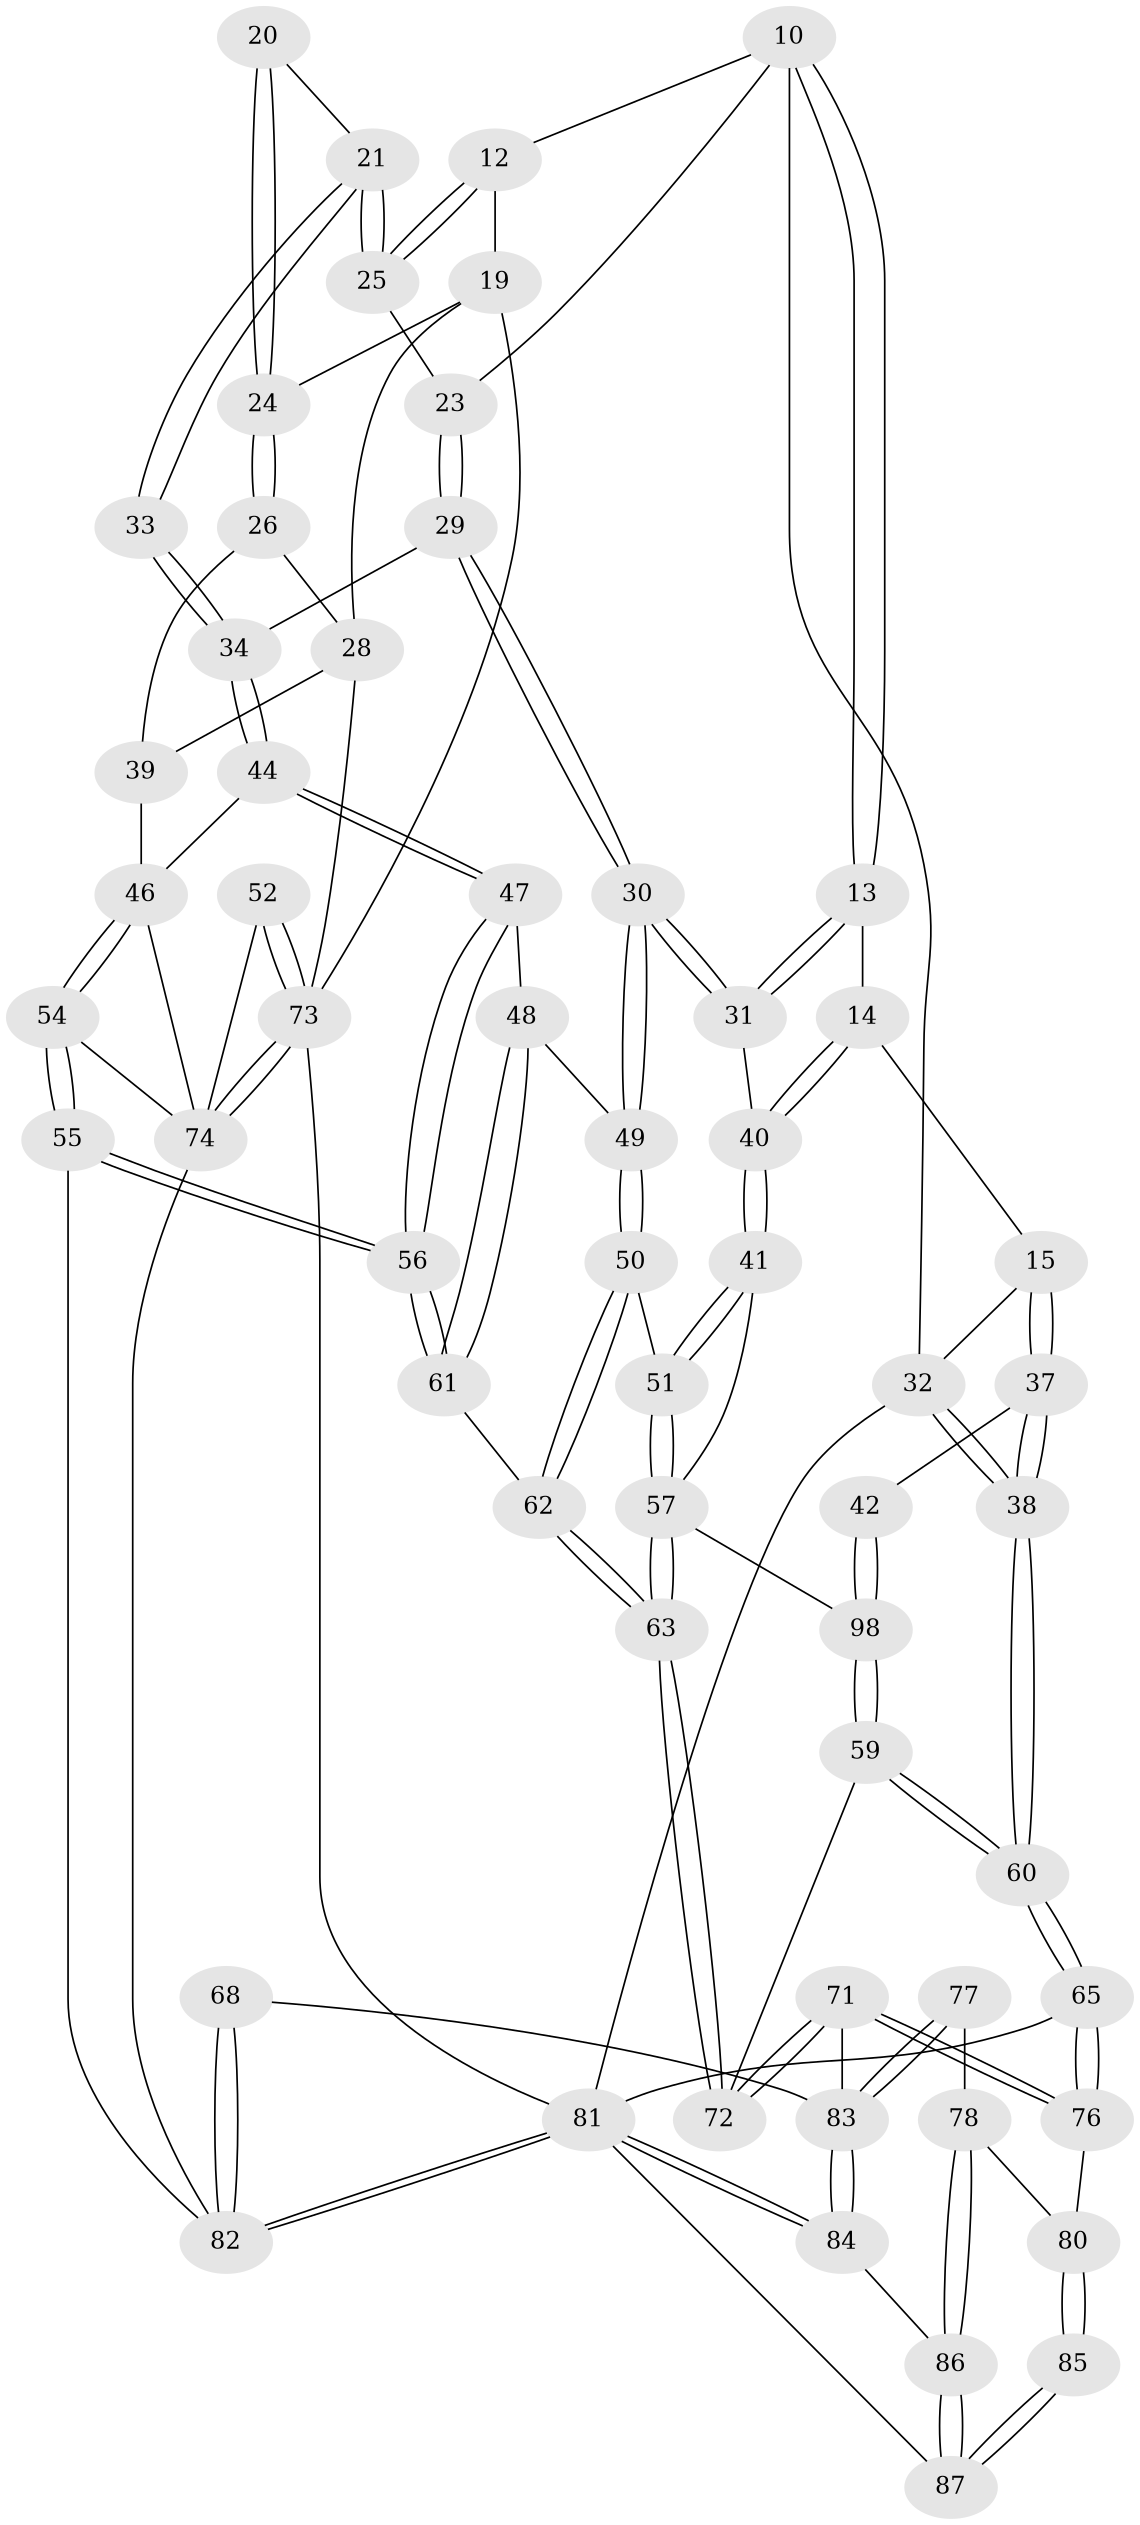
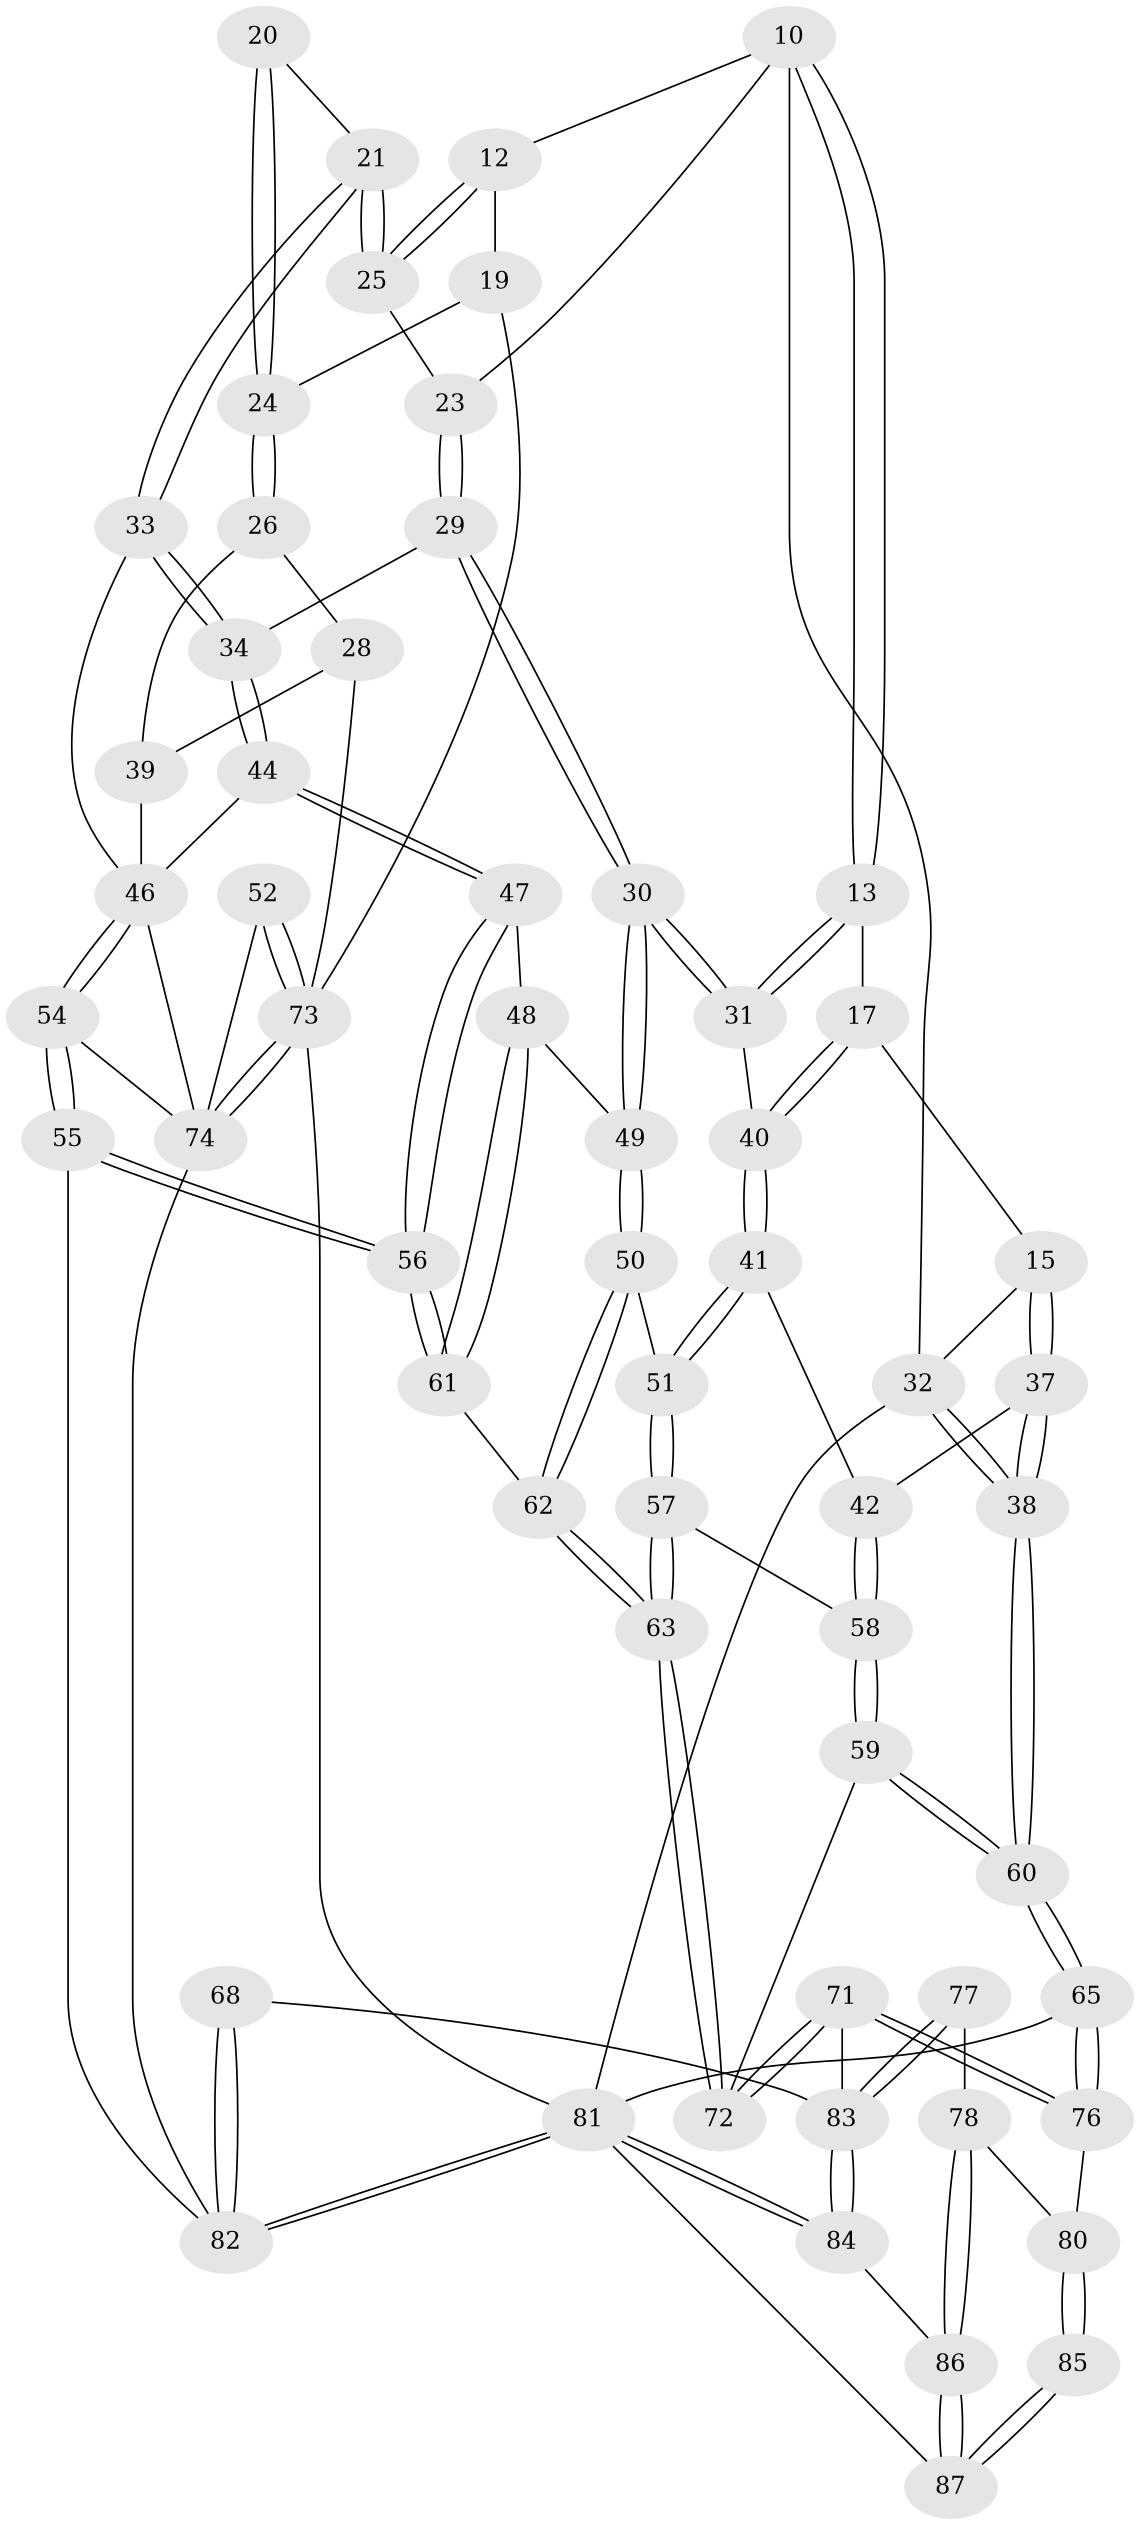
(364, 444) -> none
none -> (74, 713)
(863, 1017) -> (863, 1017)
(732, 1392) -> (811, 1385)
(866, 1630) -> (866, 1630)
